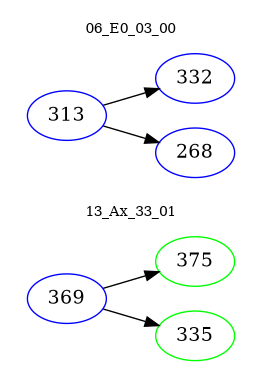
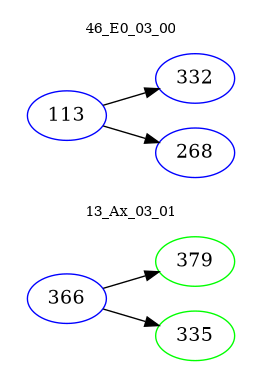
(131, 30) -> (131, 30)
(67, 116) -> (67, 116)
(131, 213) -> (131, 213)
(195, 262) -> (195, 262)
(67, 299) -> (67, 299)
